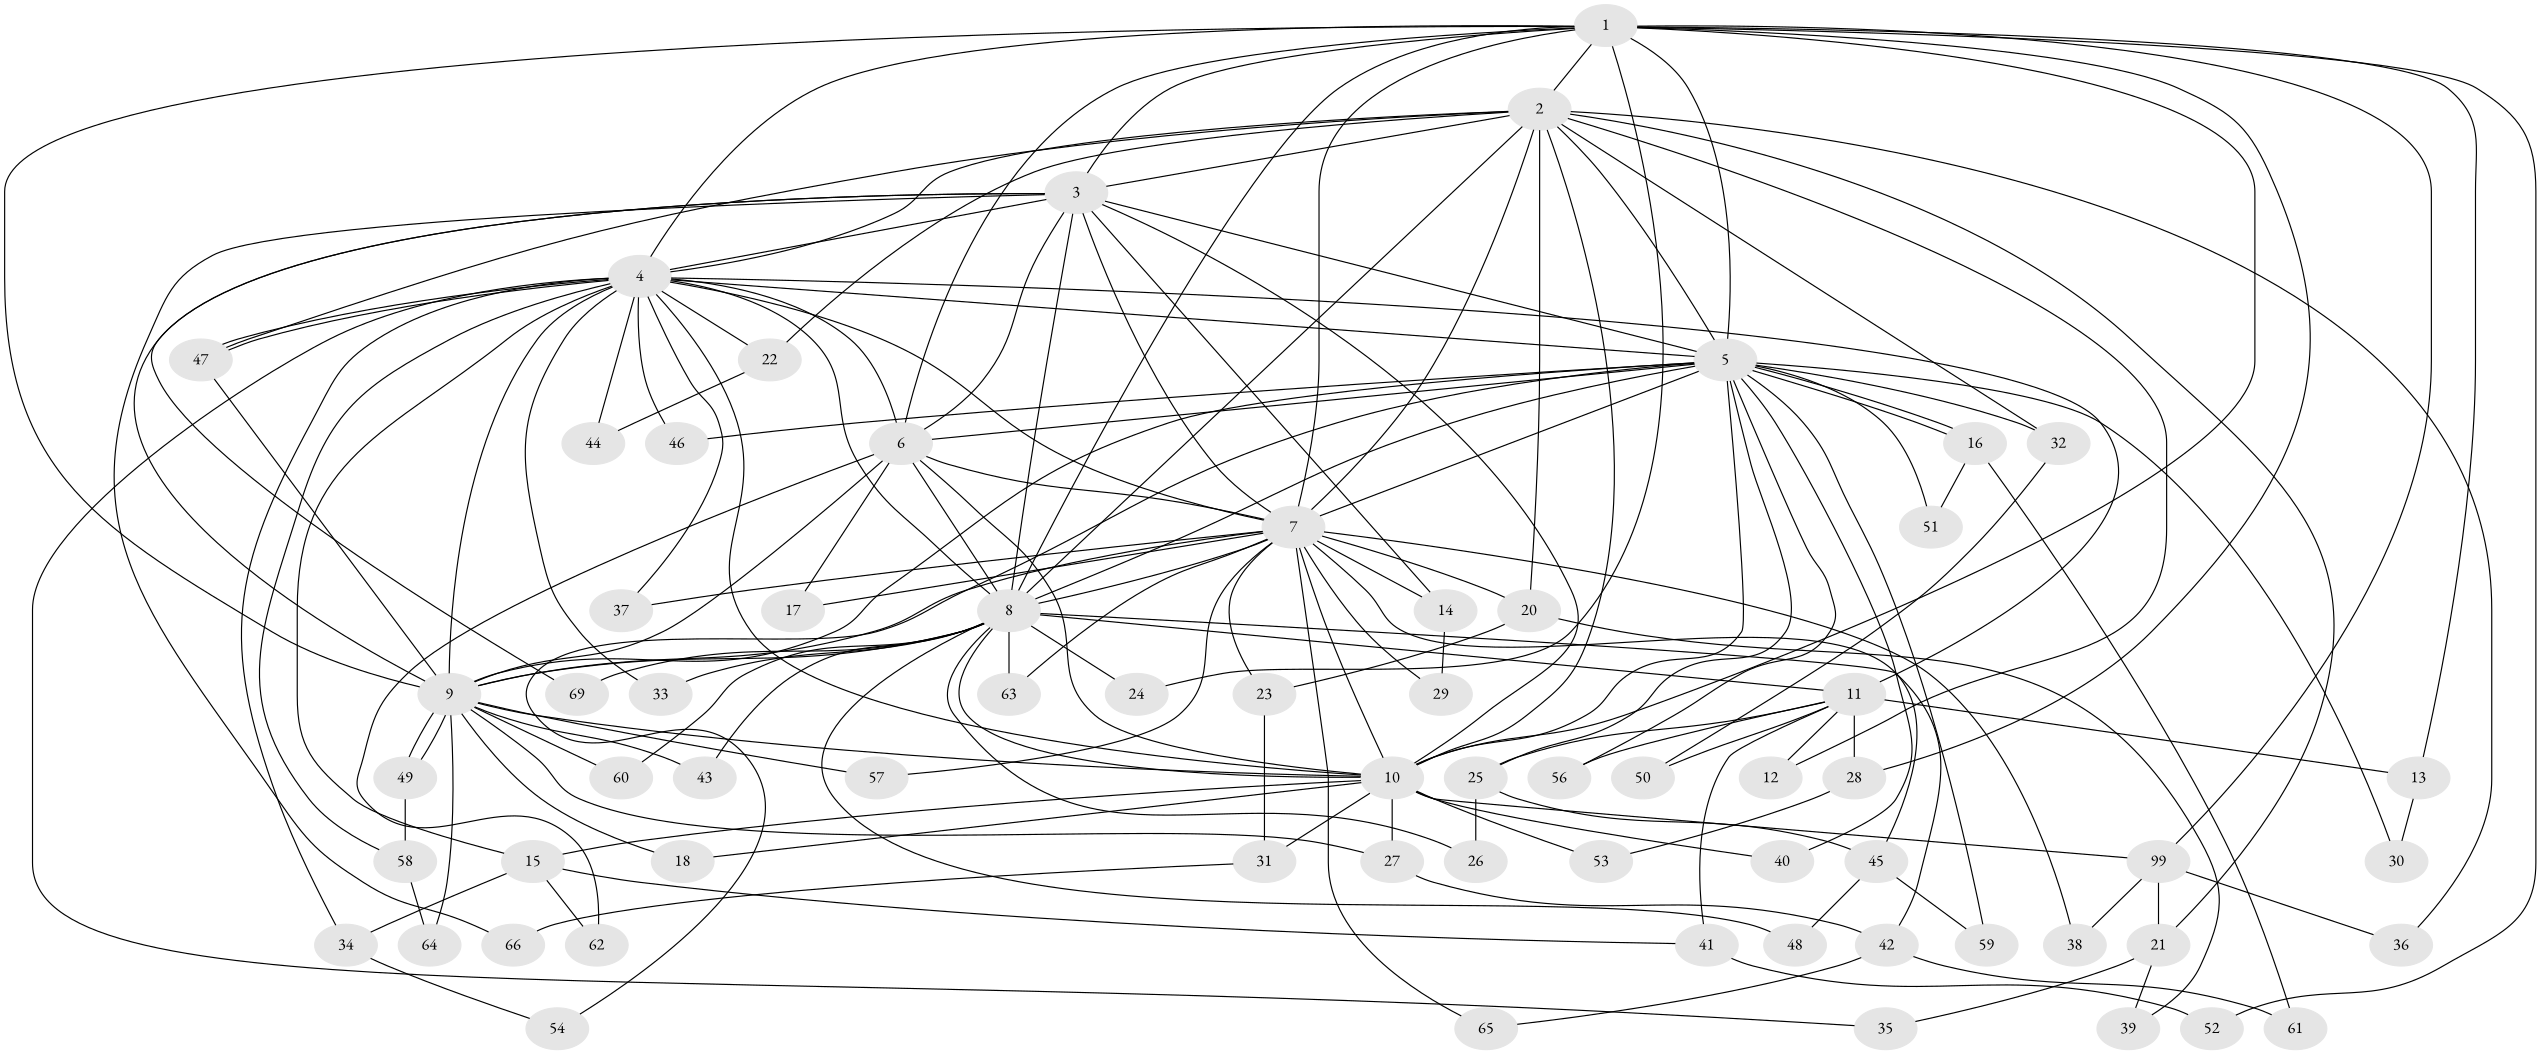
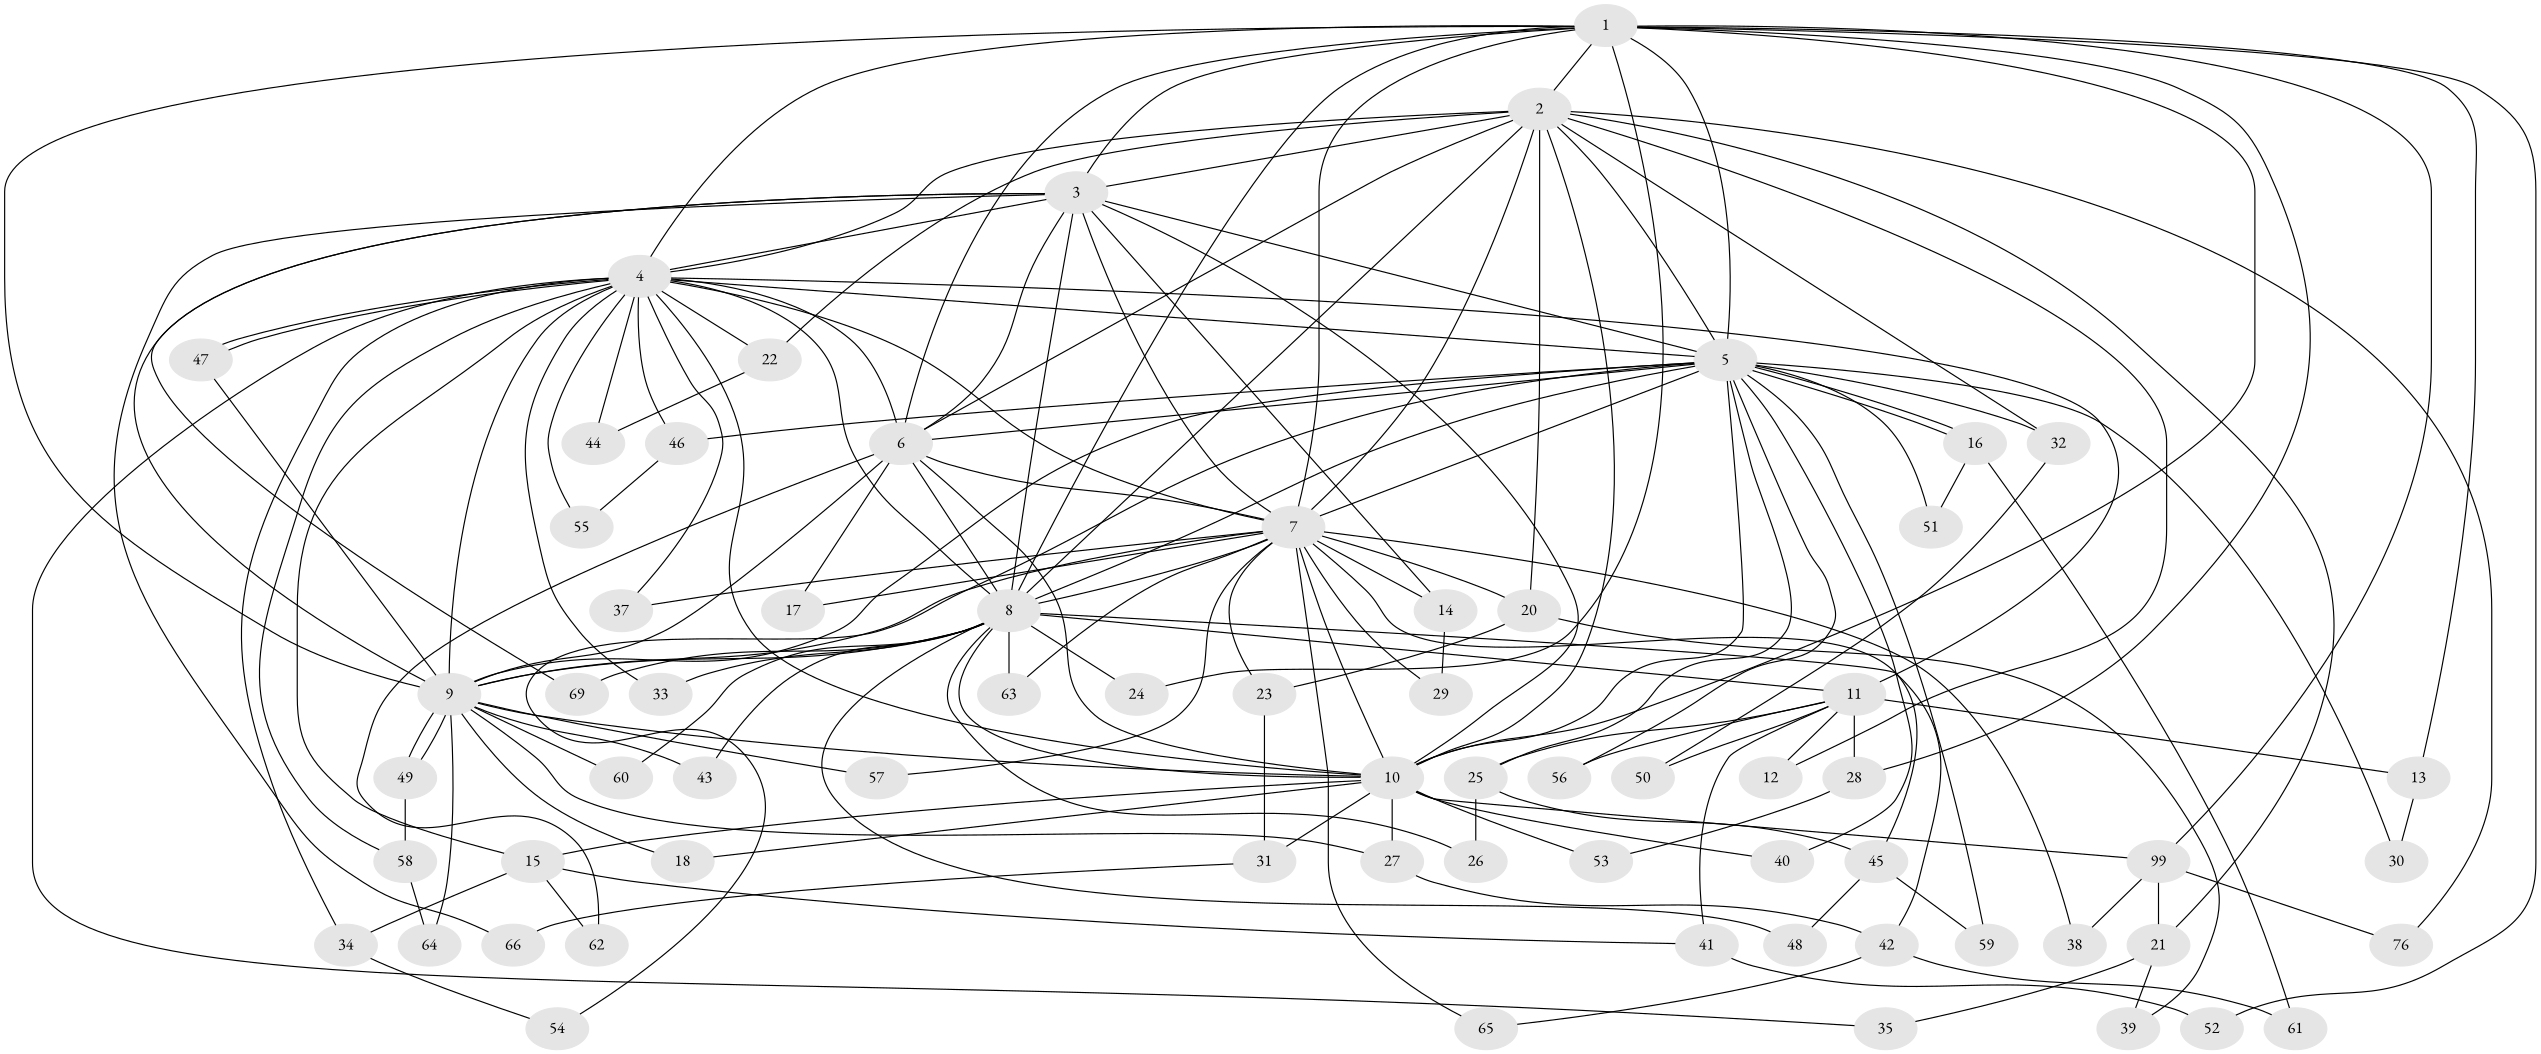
(858, 178) -> (1230, 260)
none -> (582, 527)
(2401, 945) -> (2401, 945)
